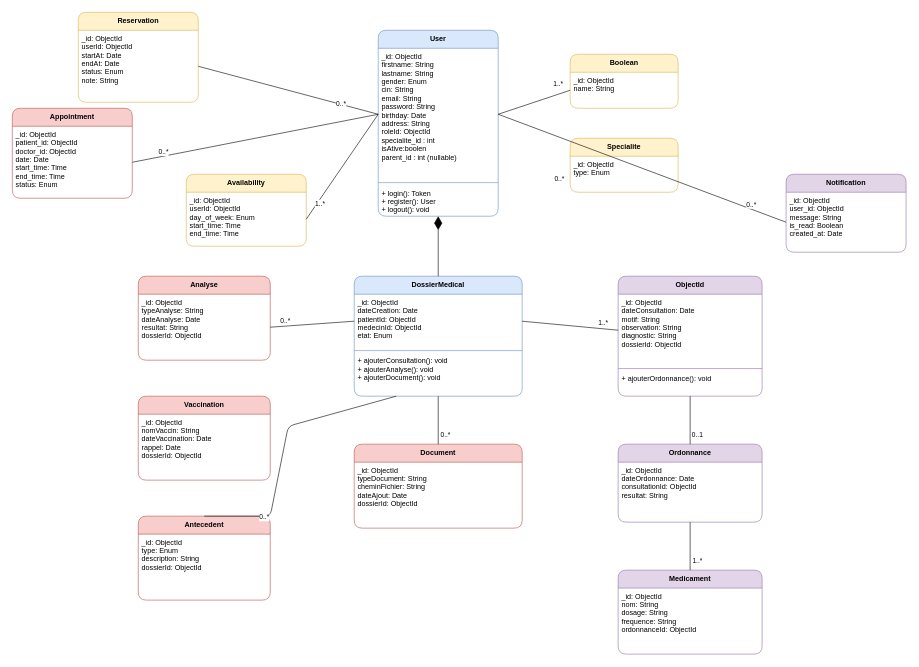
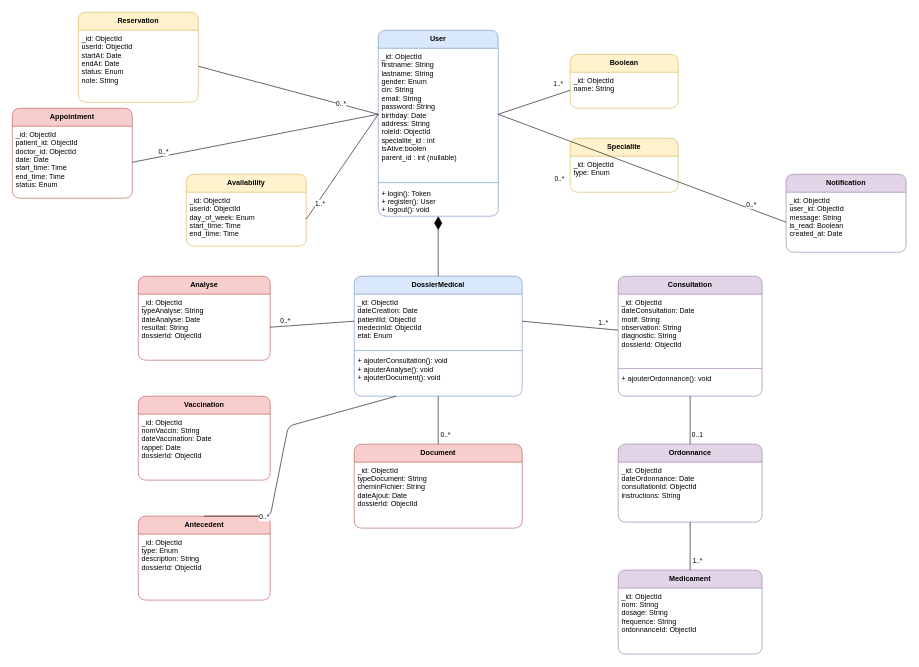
(690, 284) -> (690, 284)
(645, 470) -> (645, 470)
